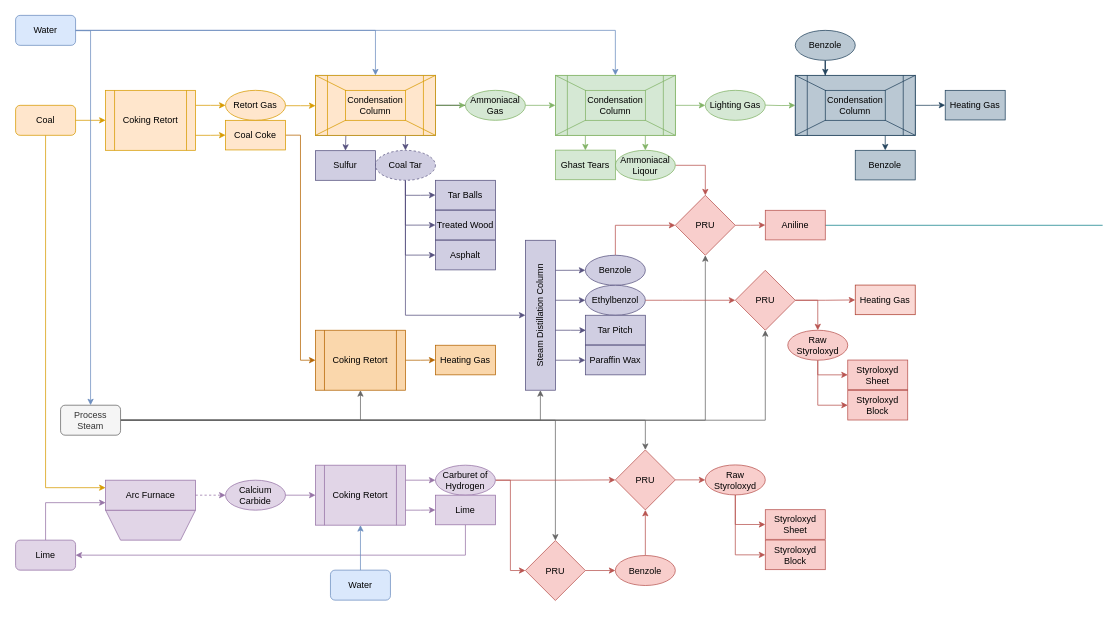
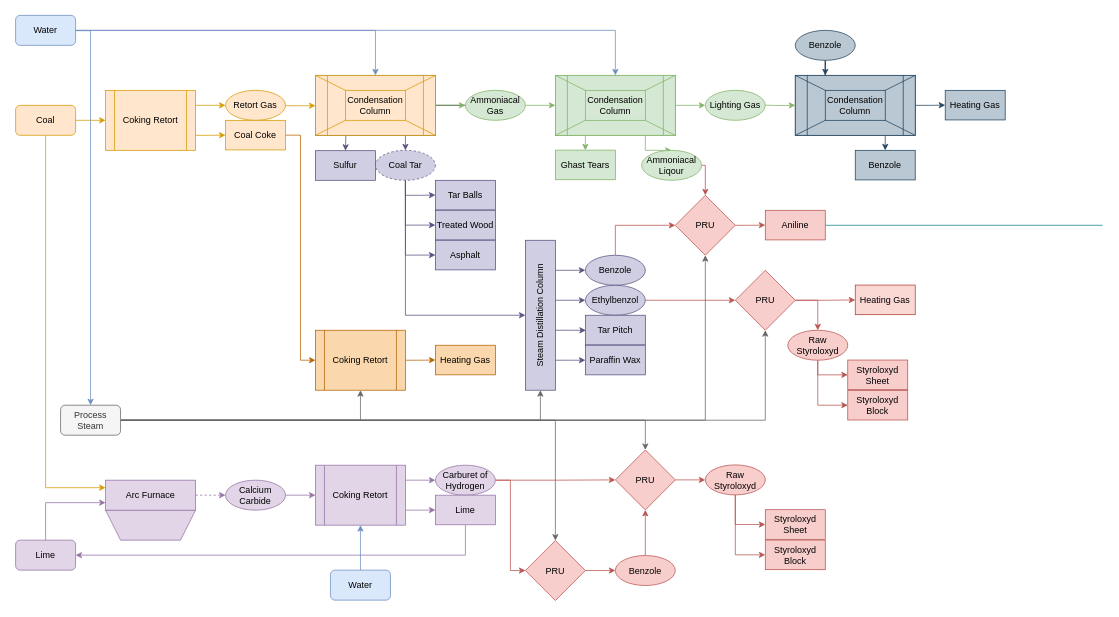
(645, 165) -> (672, 165)
